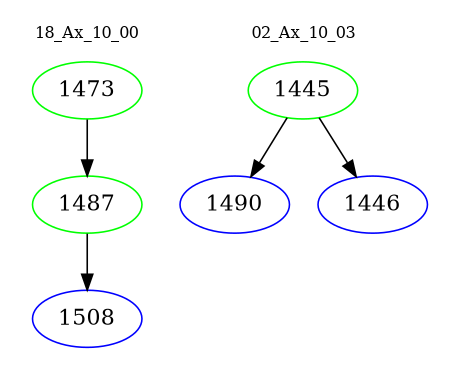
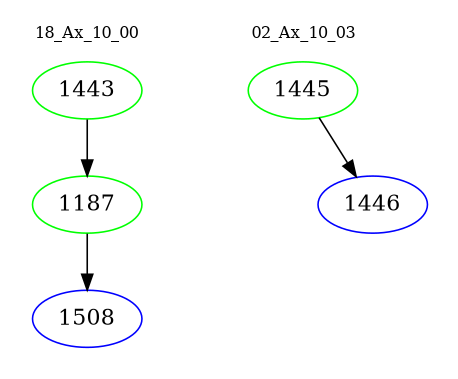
(87, 90) -> (87, 90)
(87, 205) -> (87, 205)
(235, 205) -> none
